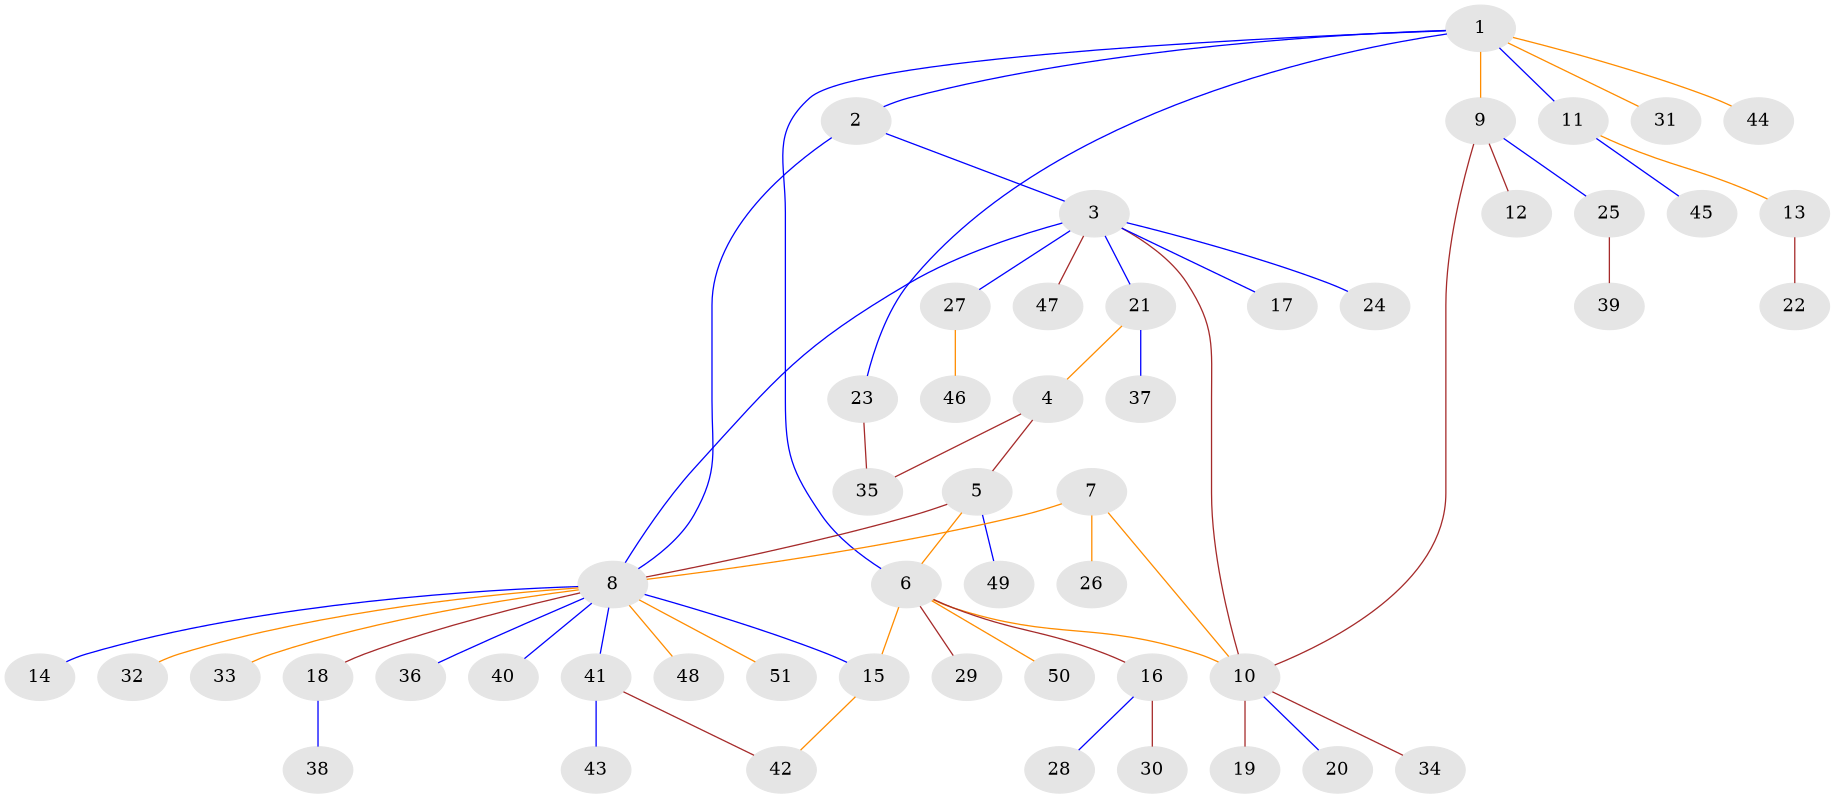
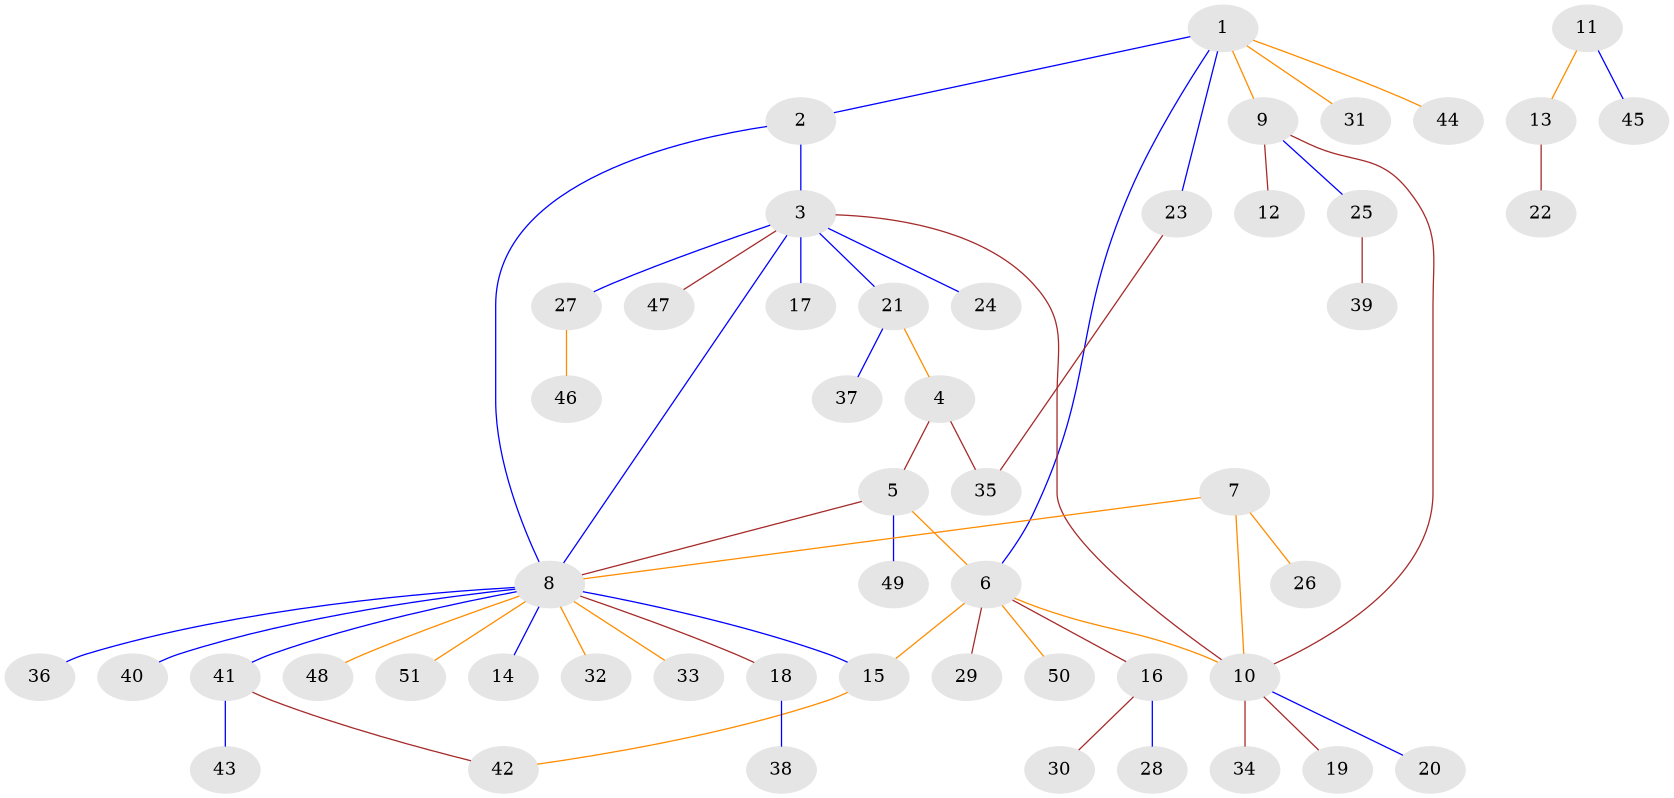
(1527, 75) -> none
